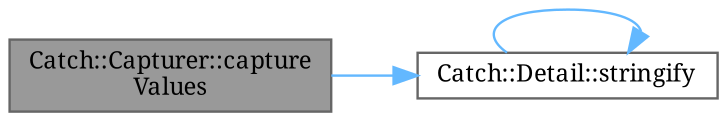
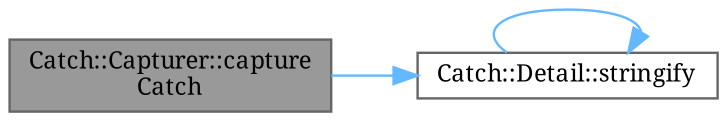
(170, 76) -> (170, 76)
